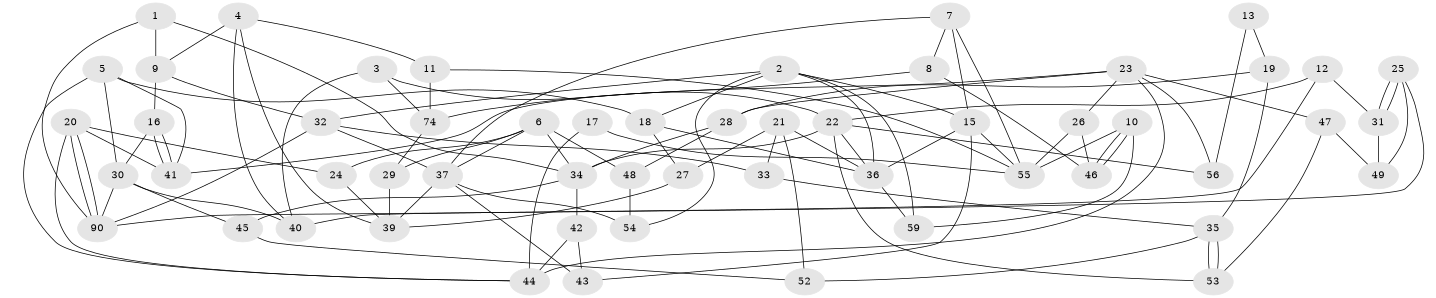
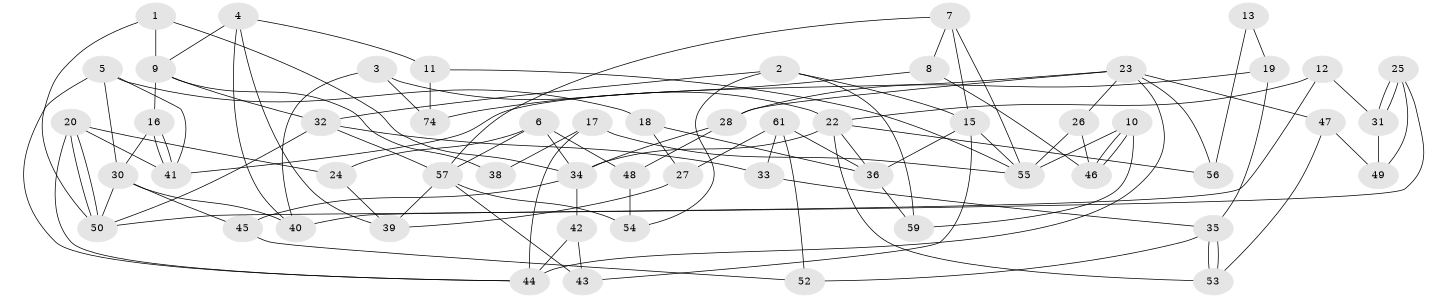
(702, 99) -> none
(854, 103) -> none
(780, 122) -> (780, 122)
(390, 176) -> none
(443, 176) -> (443, 176)
none -> (496, 176)
(98, 229) -> (98, 229)
